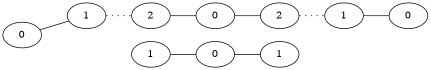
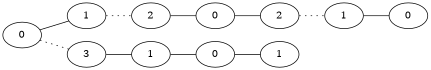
none -> (87, 54)
